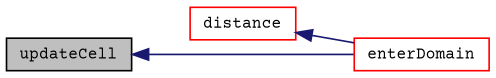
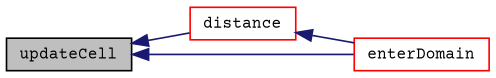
none -> (169, 37)
